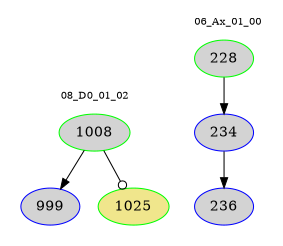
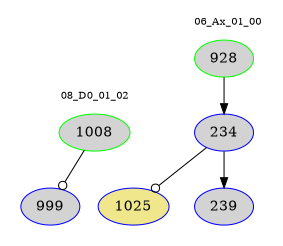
(224, 59) -> (224, 59)
(75, 166) -> (75, 166)
(112, 166) -> (192, 159)
(134, 207) -> (134, 207)
(224, 207) -> (224, 207)
